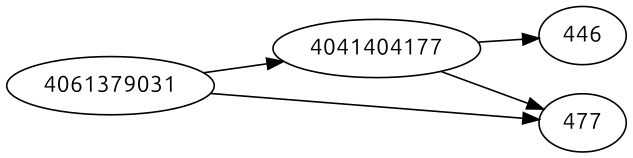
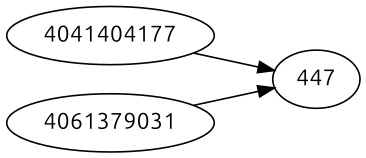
(583, 36) -> none
(235, 68) -> none
(583, 123) -> (316, 79)
